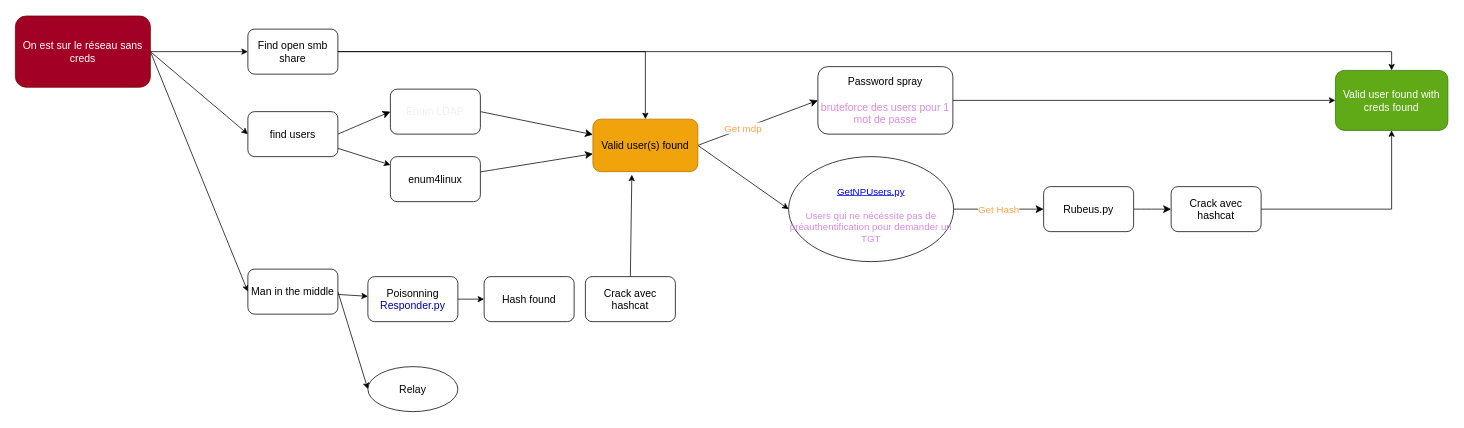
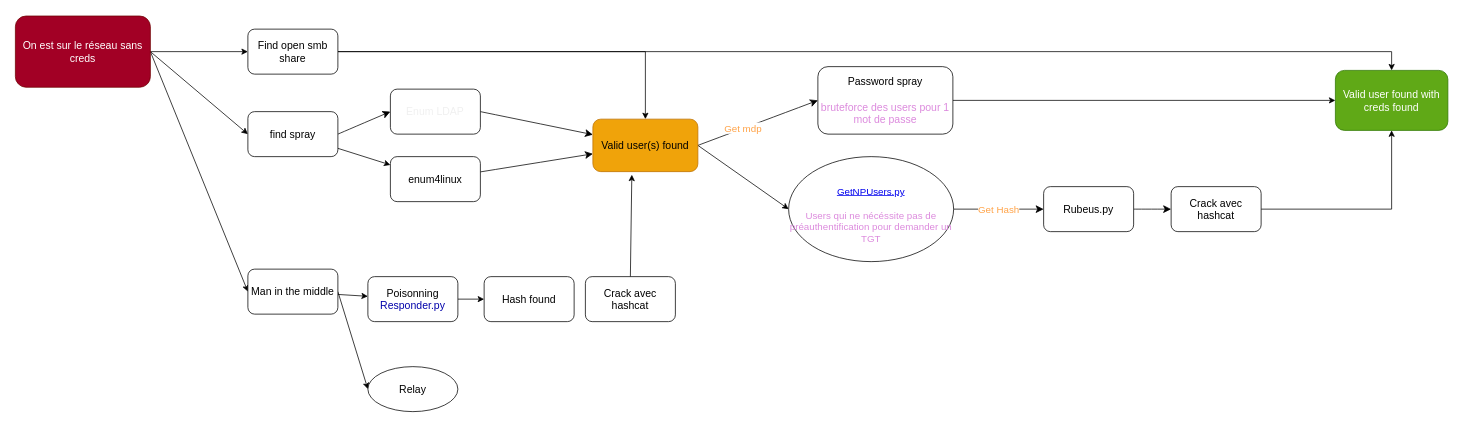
(293, 134) -> (293, 134)
